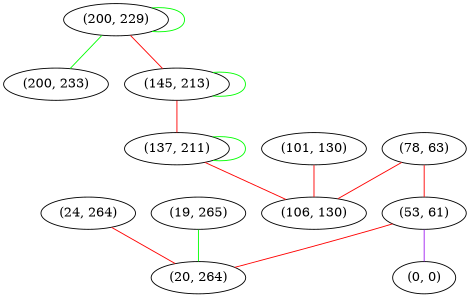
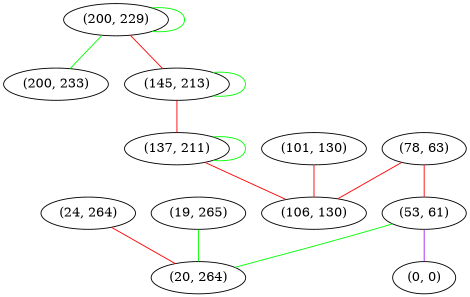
(314, 246) -> (314, 246)
